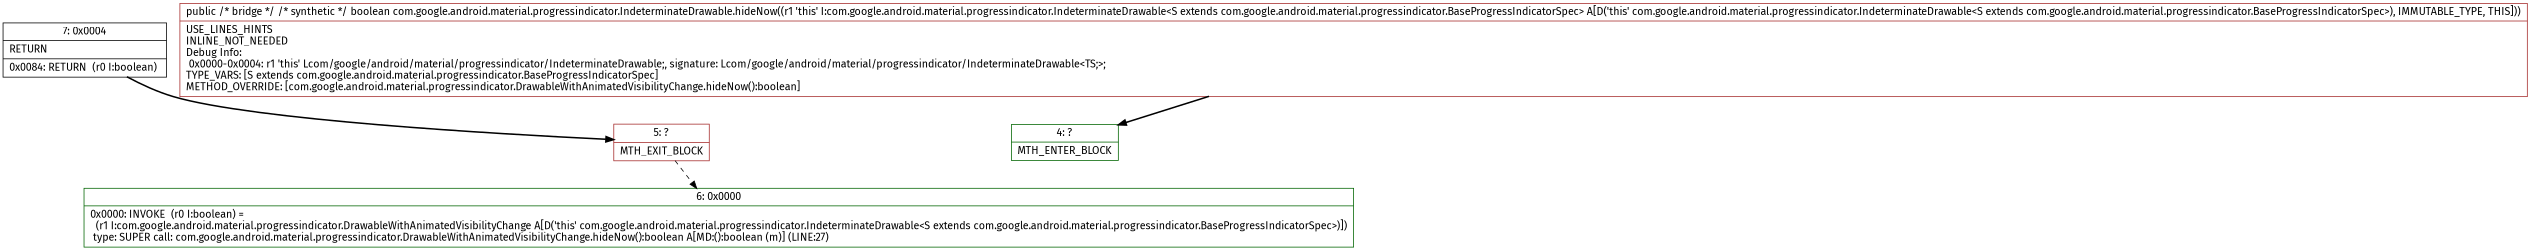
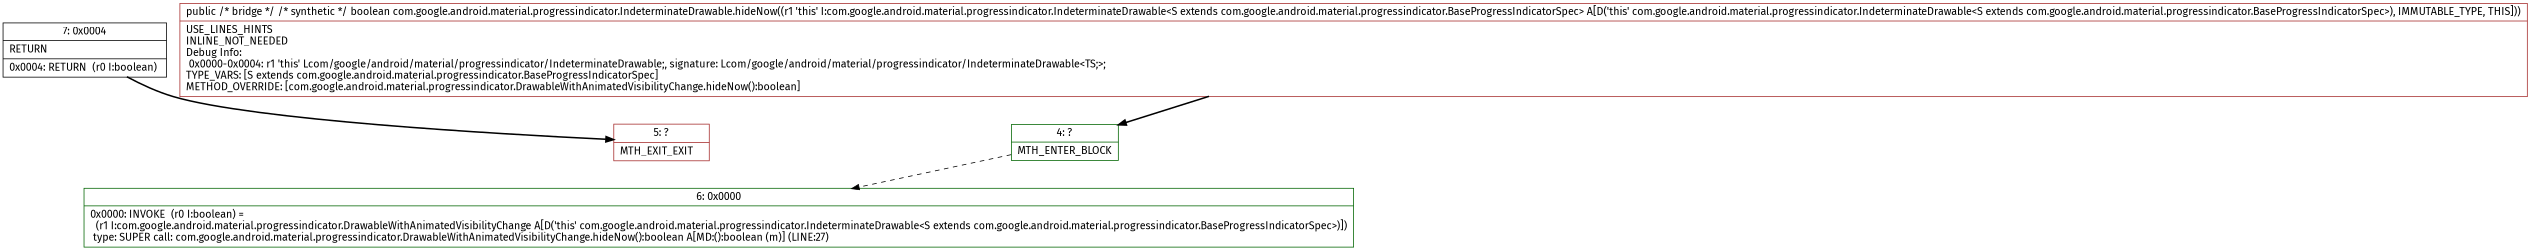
(85, 68) -> (85, 68)
(662, 151) -> (657, 151)
(684, 172) -> (935, 171)
